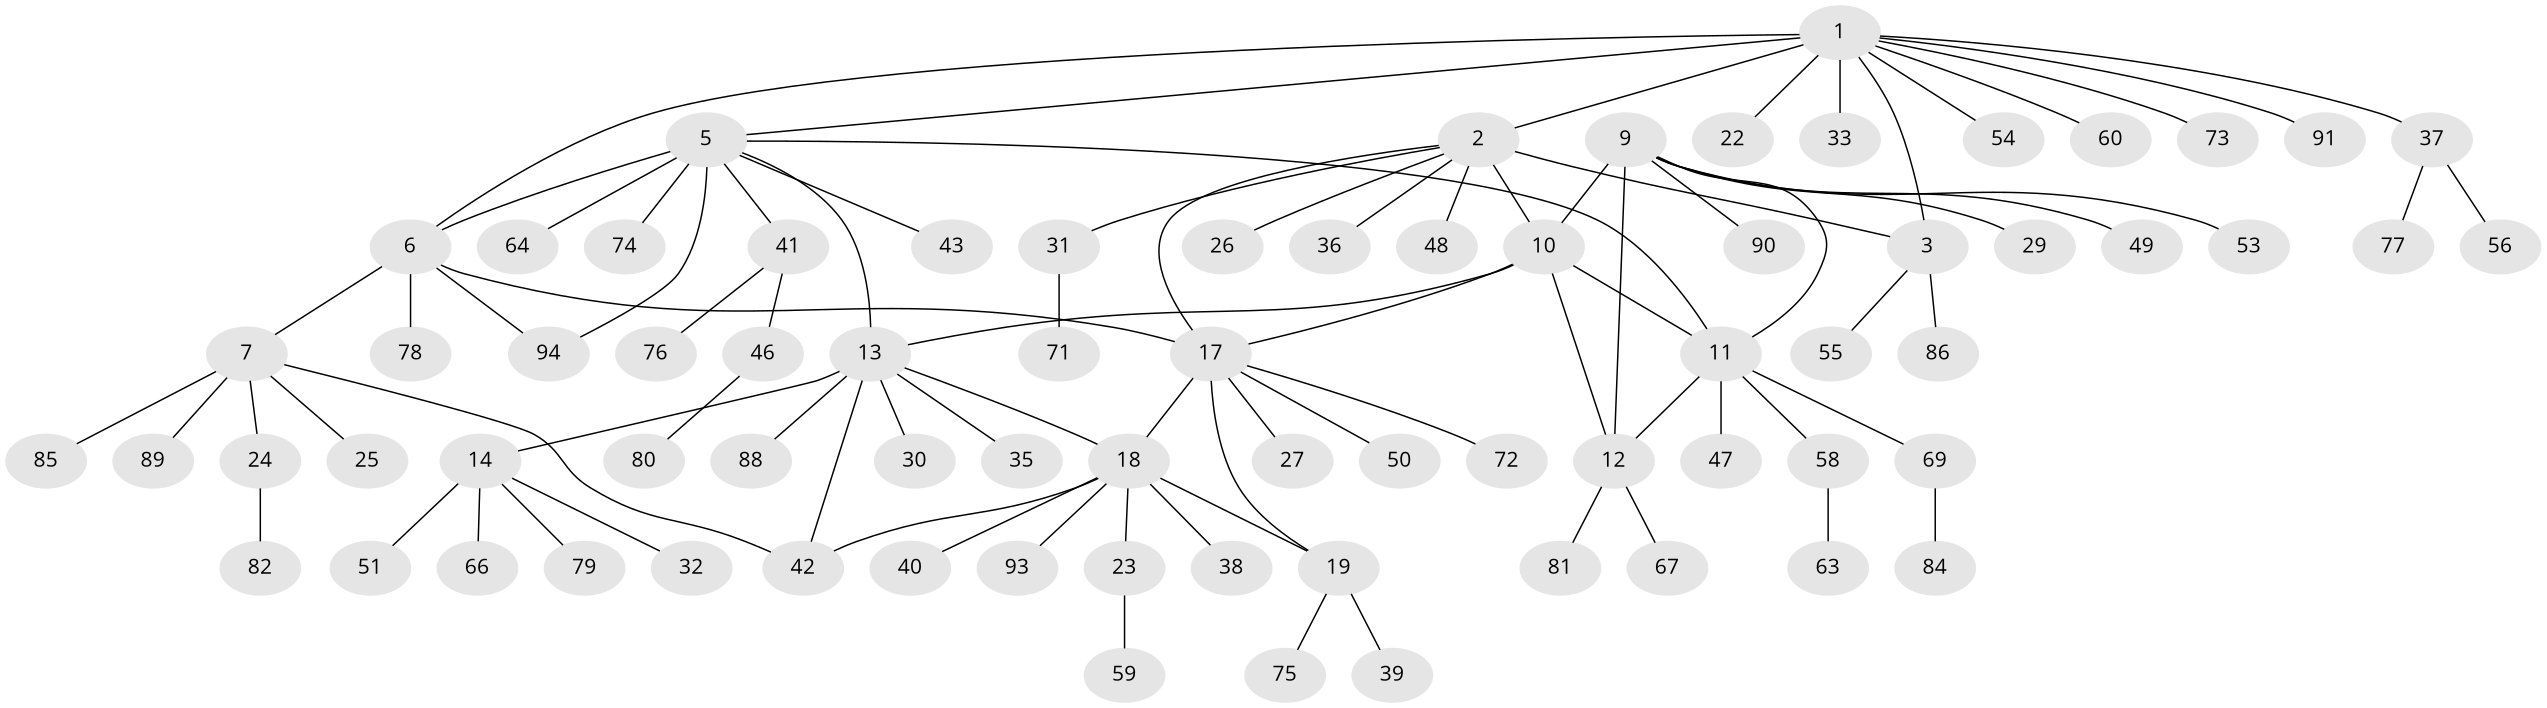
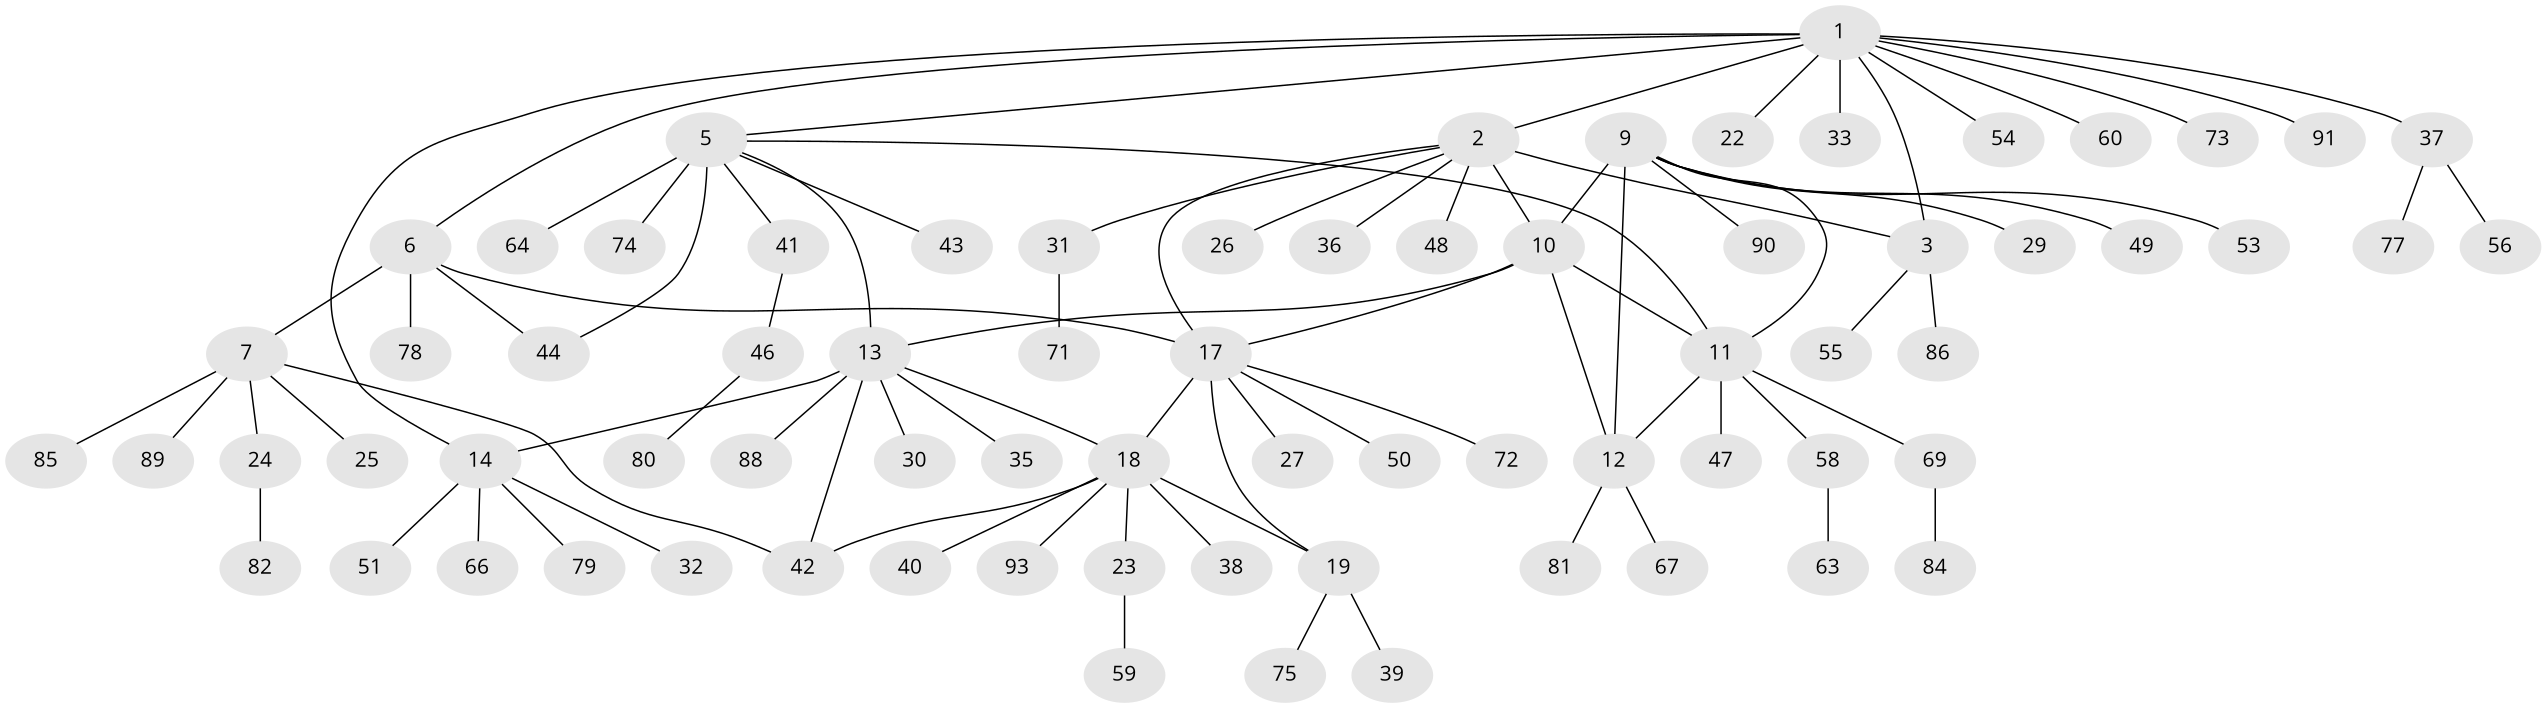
none -> (916, 60)
(555, 187) -> none
(549, 354) -> (549, 354)
(656, 354) -> none
